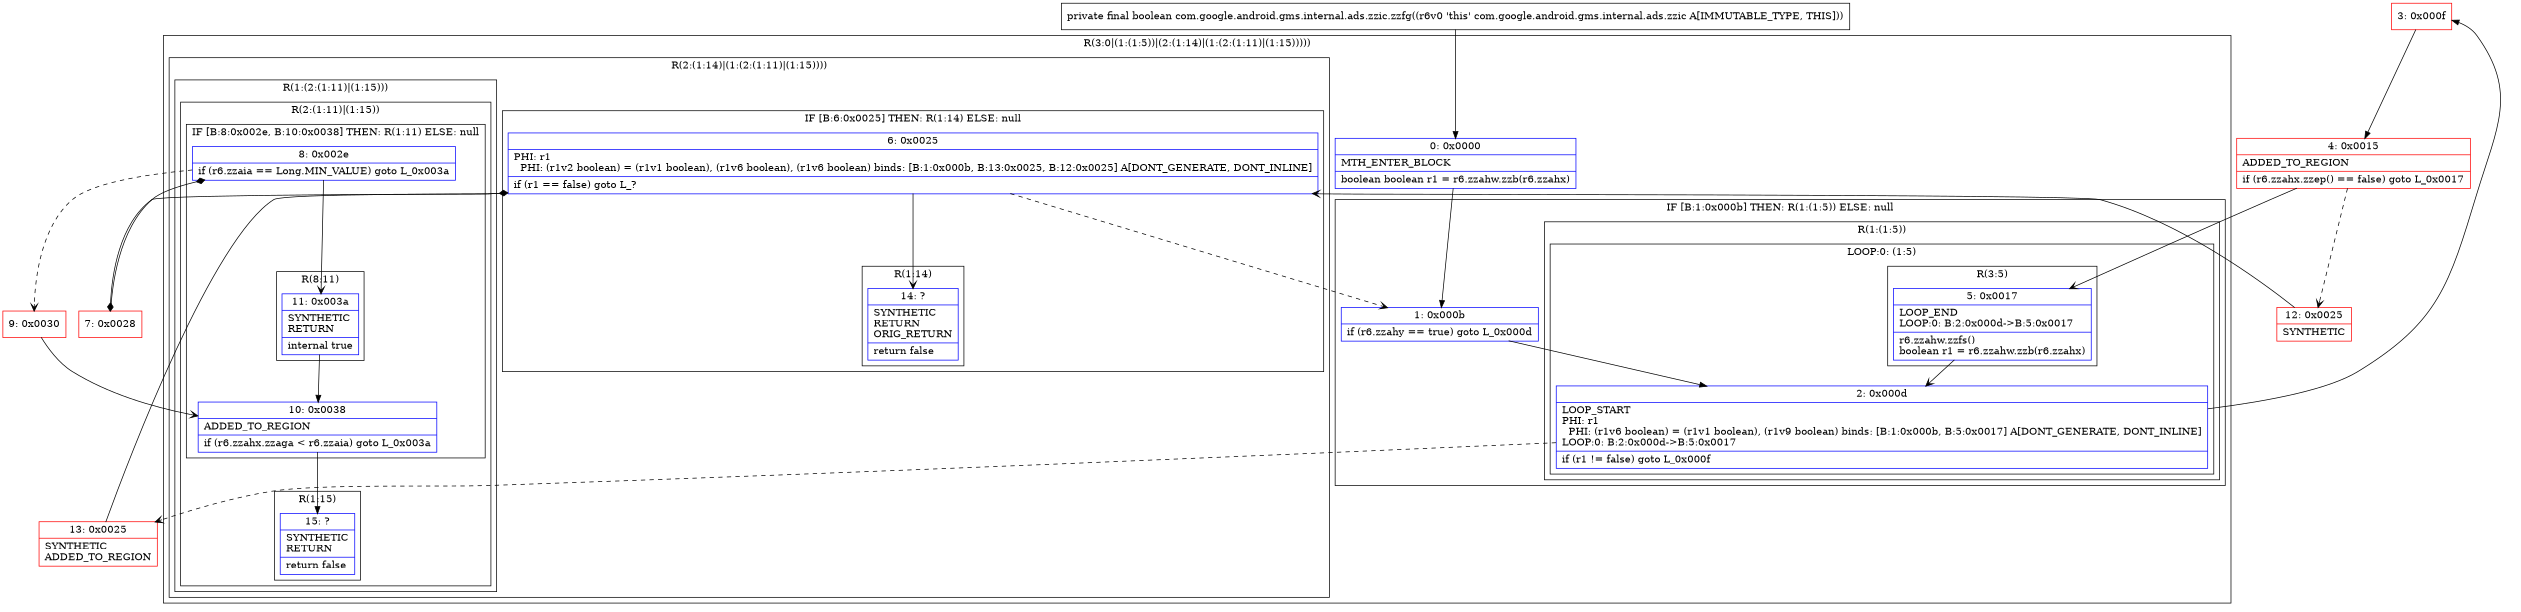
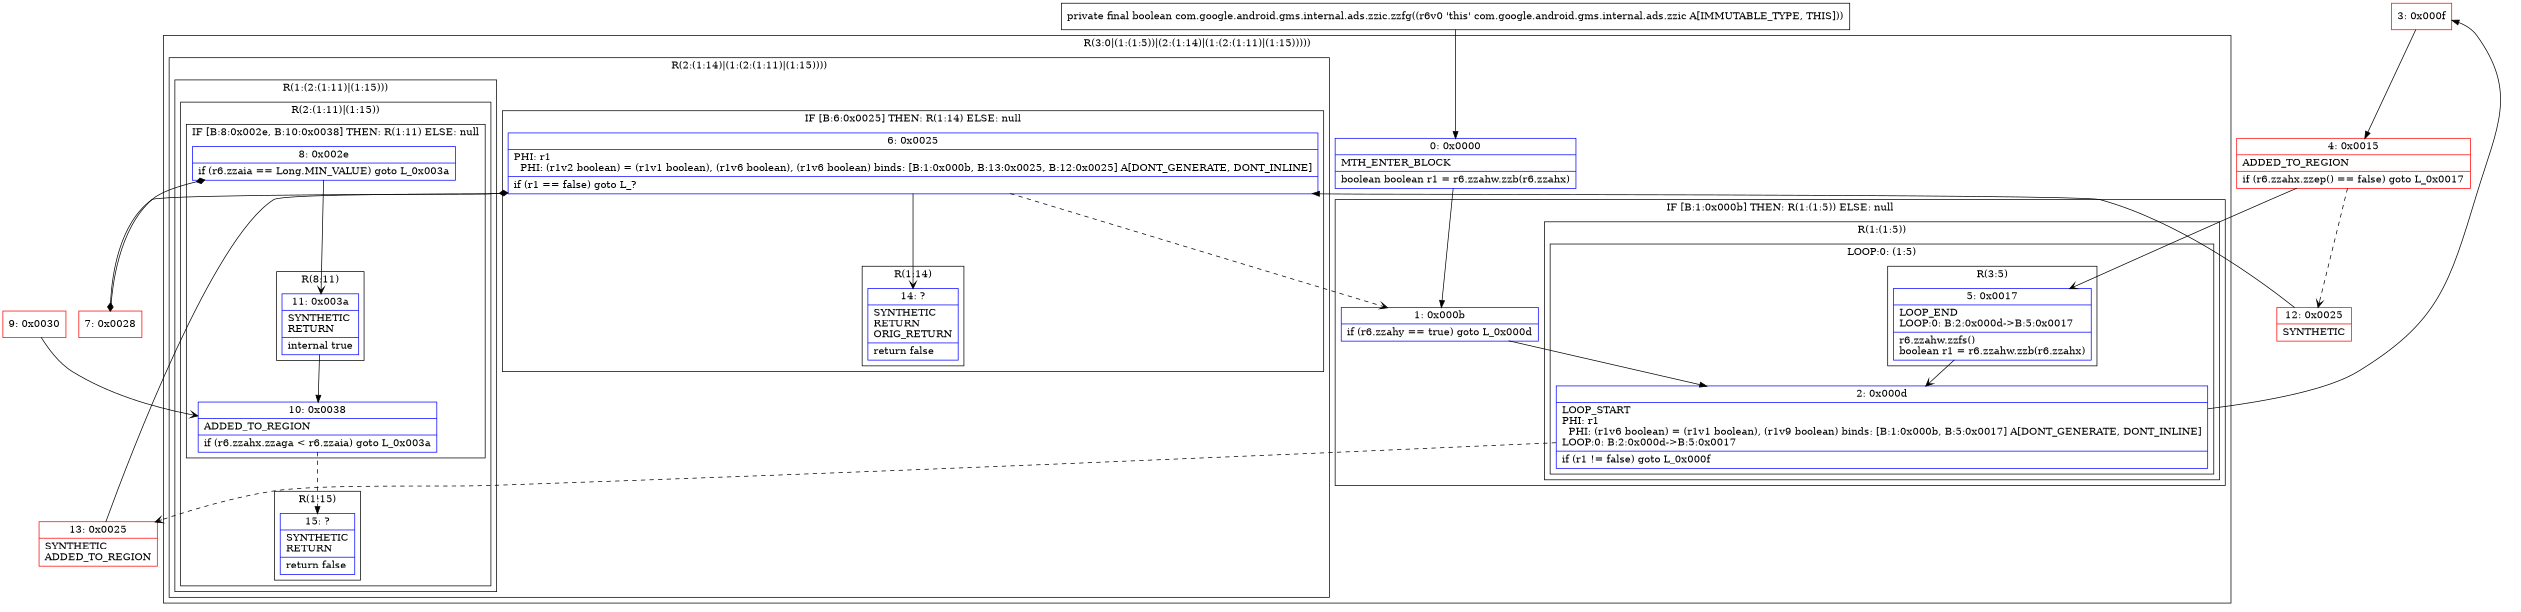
(1797, 195) -> (1797, 195)
(77, 197) -> none
(317, 479) -> (317, 479)
